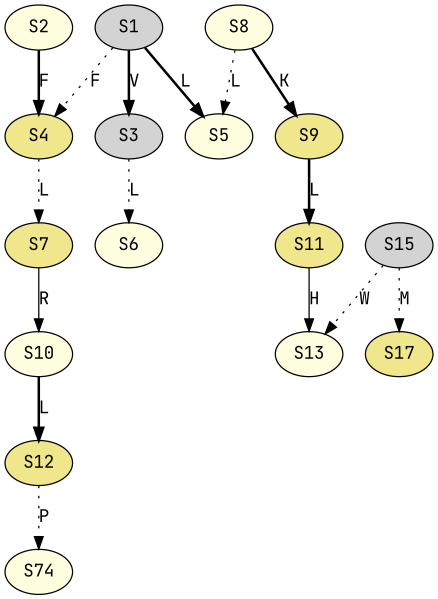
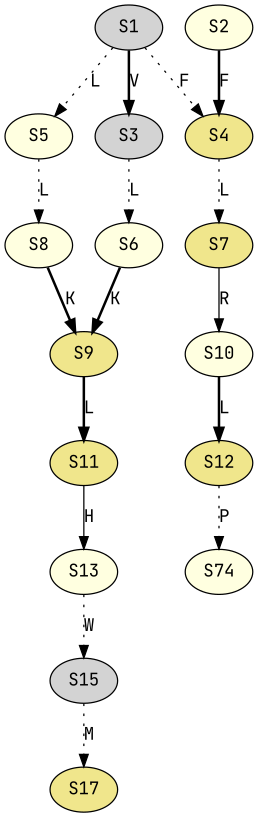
(230, 76) -> (39, 185)
(170, 77) -> (88, 77)
none -> (109, 294)
(358, 295) -> (84, 620)
